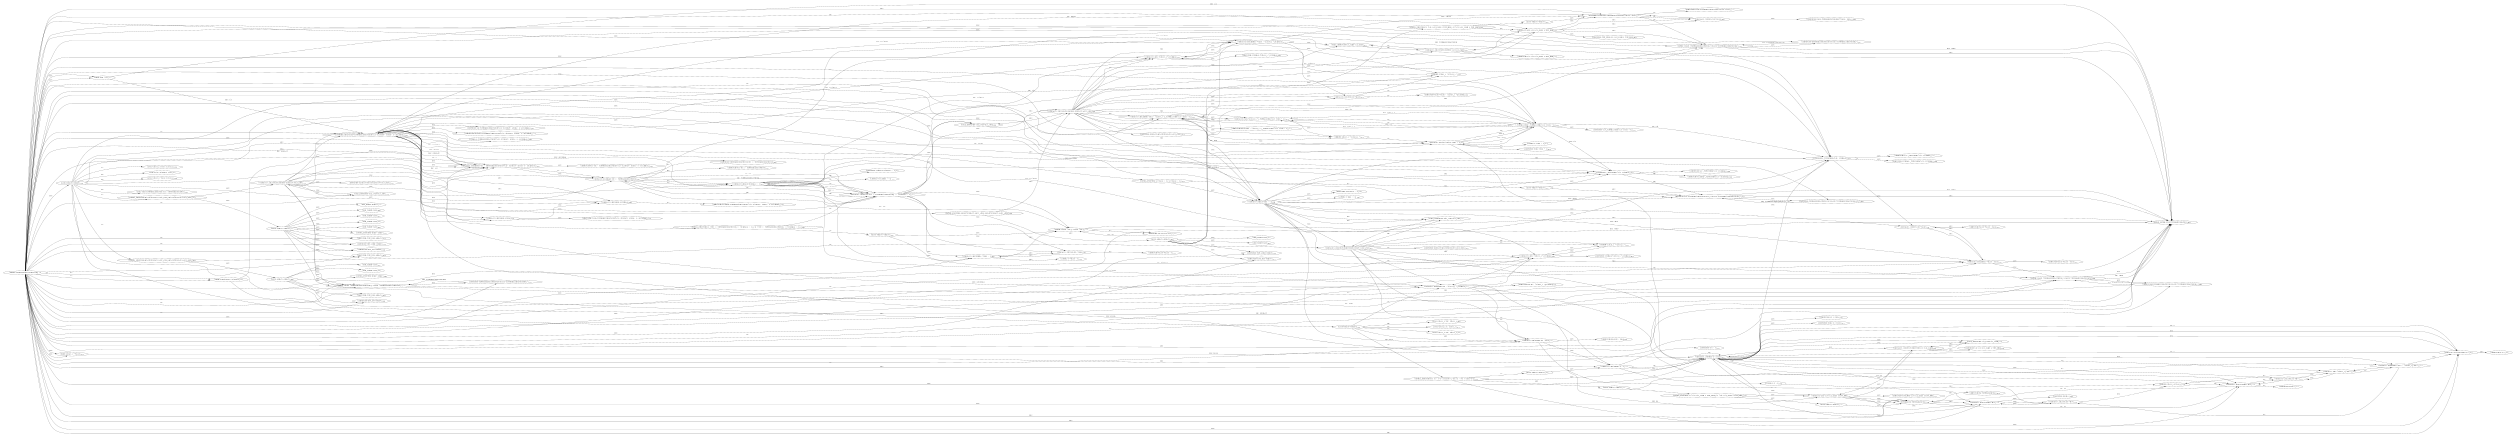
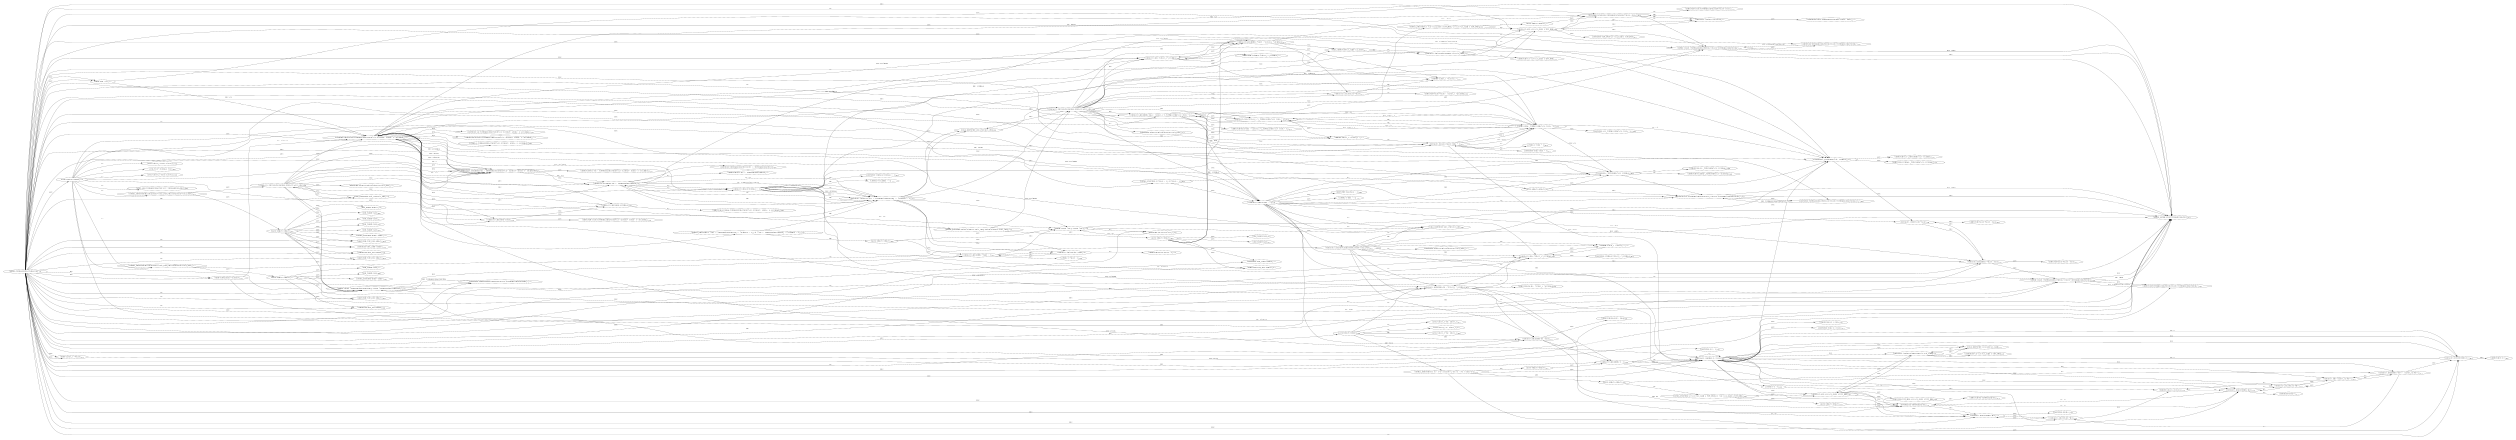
(1838, 416) -> (1836, 398)
